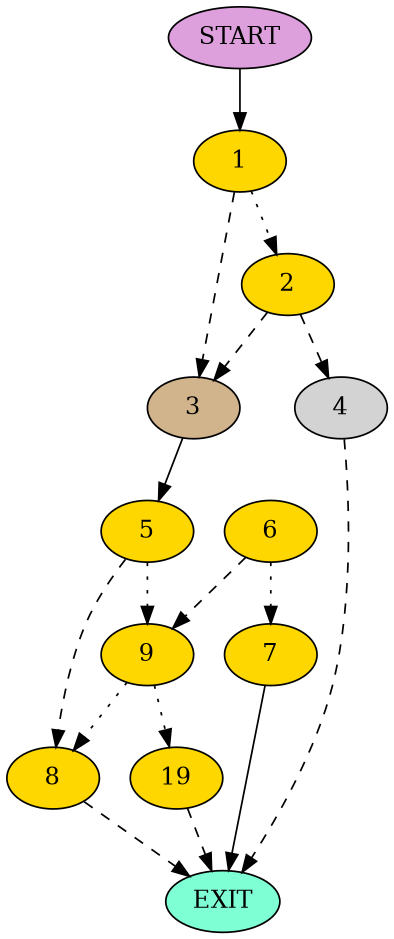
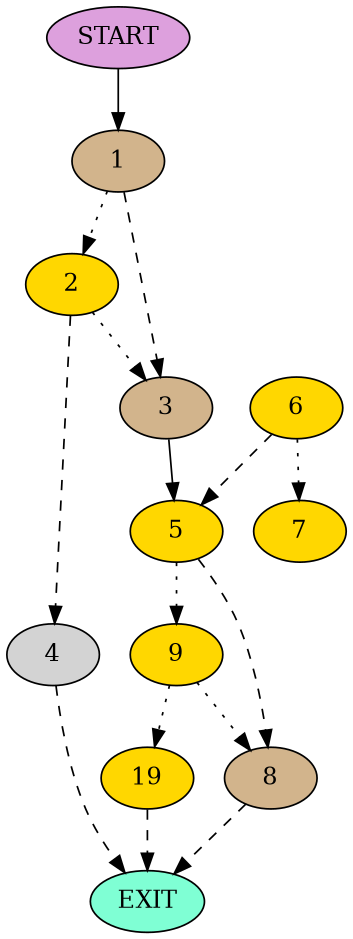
(240, 161) -> (118, 161)
(246, 339) -> (114, 339)
(215, 587) -> (243, 463)
(248, 770) -> none
(53, 778) -> (271, 778)
